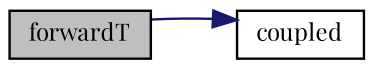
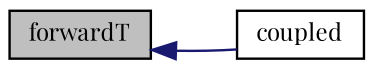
(182, 19) -> (207, 51)
